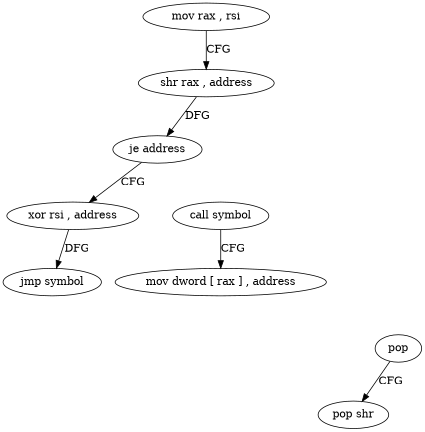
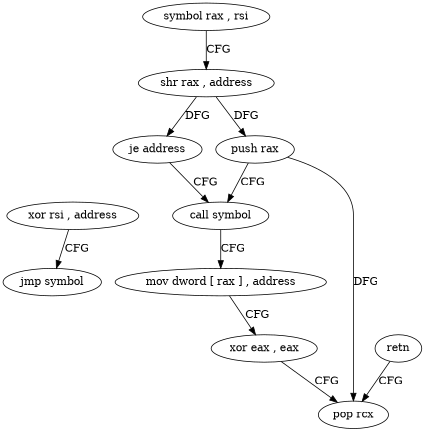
(206, 17) -> (206, 17)
none -> (255, 149)
(118, 180) -> (186, 180)
(77, 249) -> (77, 249)
none -> (264, 348)
(398, 348) -> (398, 348)
(353, 415) -> (353, 415)
